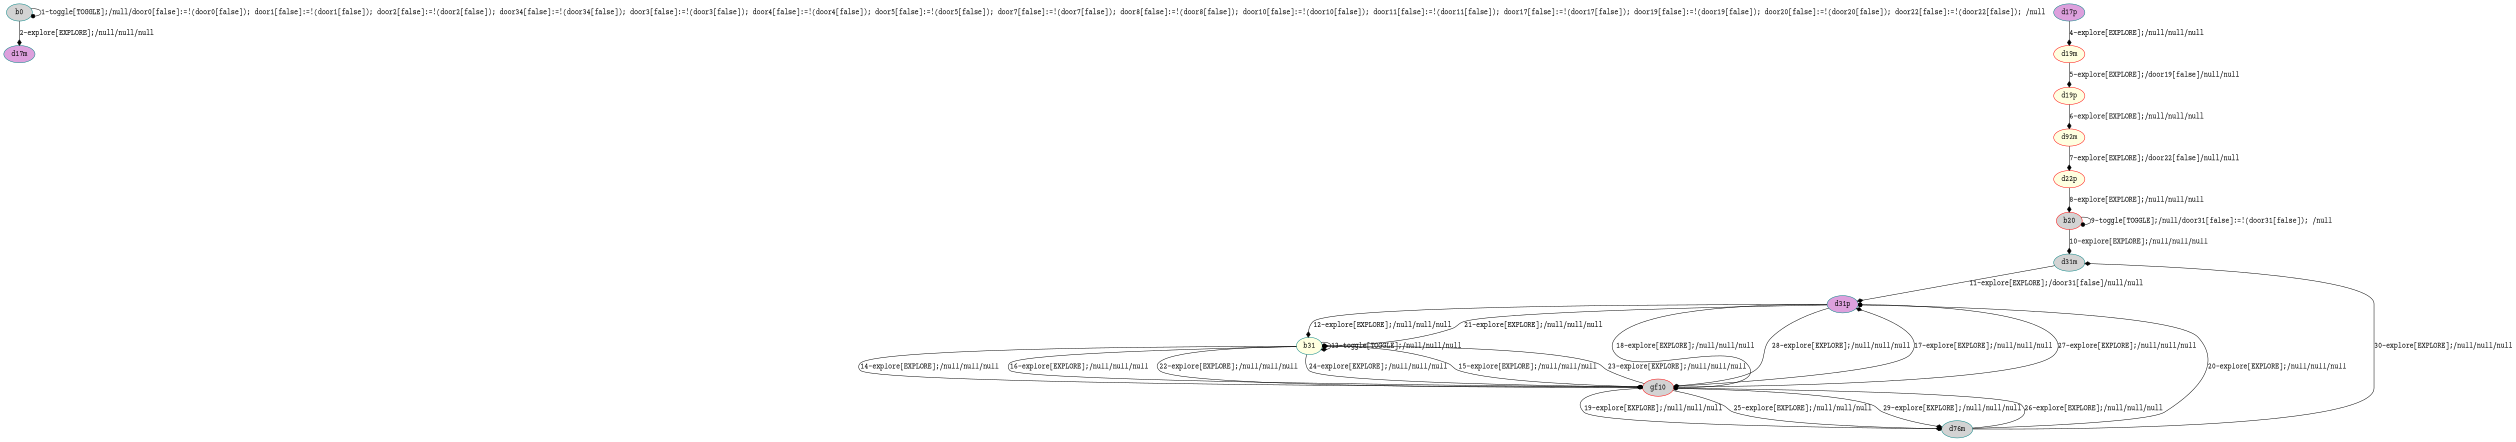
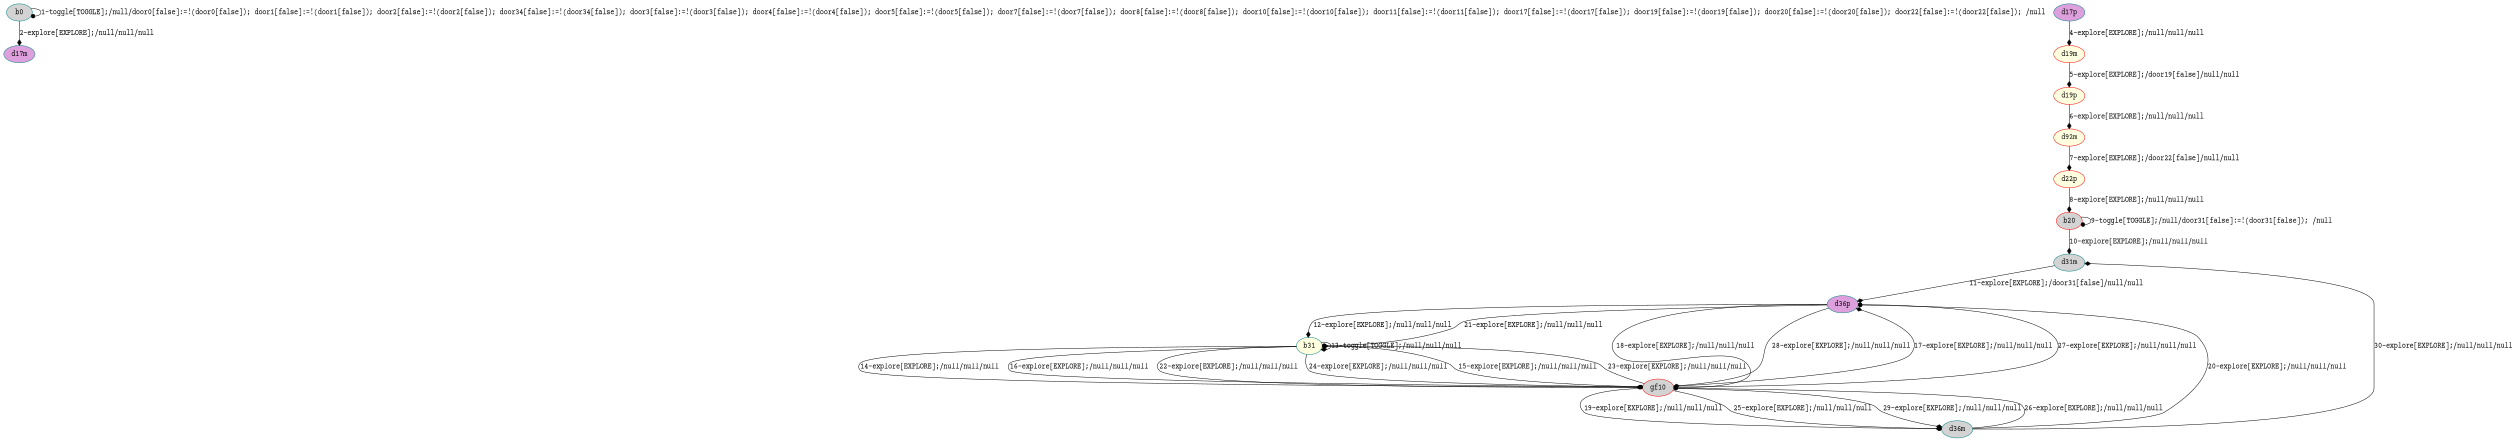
(1843, 304) -> (1843, 304)
(1957, 429) -> (1957, 429)
